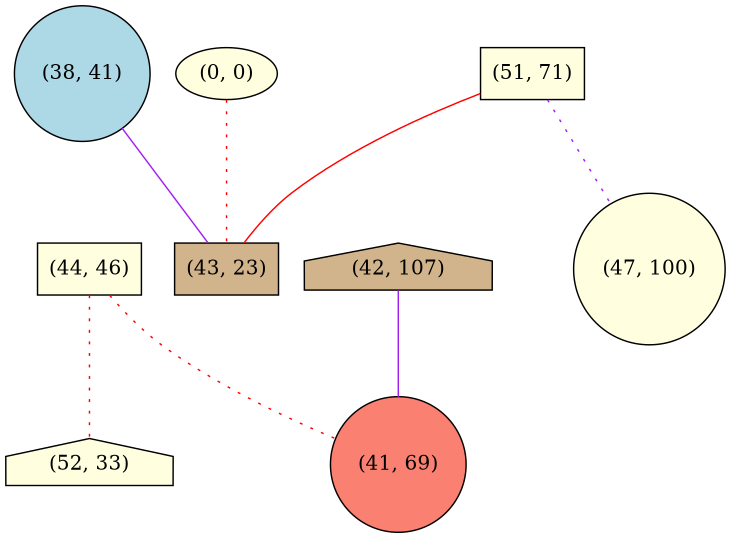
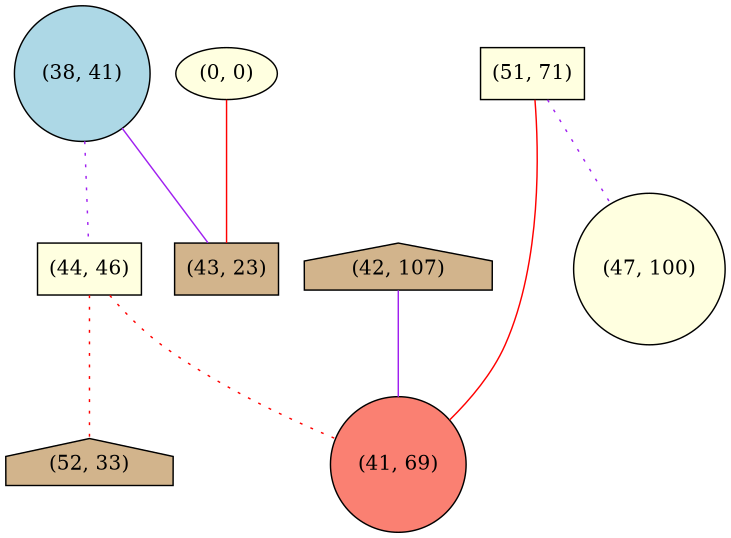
(352, 153) -> (527, 271)
(227, 171) -> (227, 171)
none -> (87, 192)
(89, 464) -> (89, 464)
